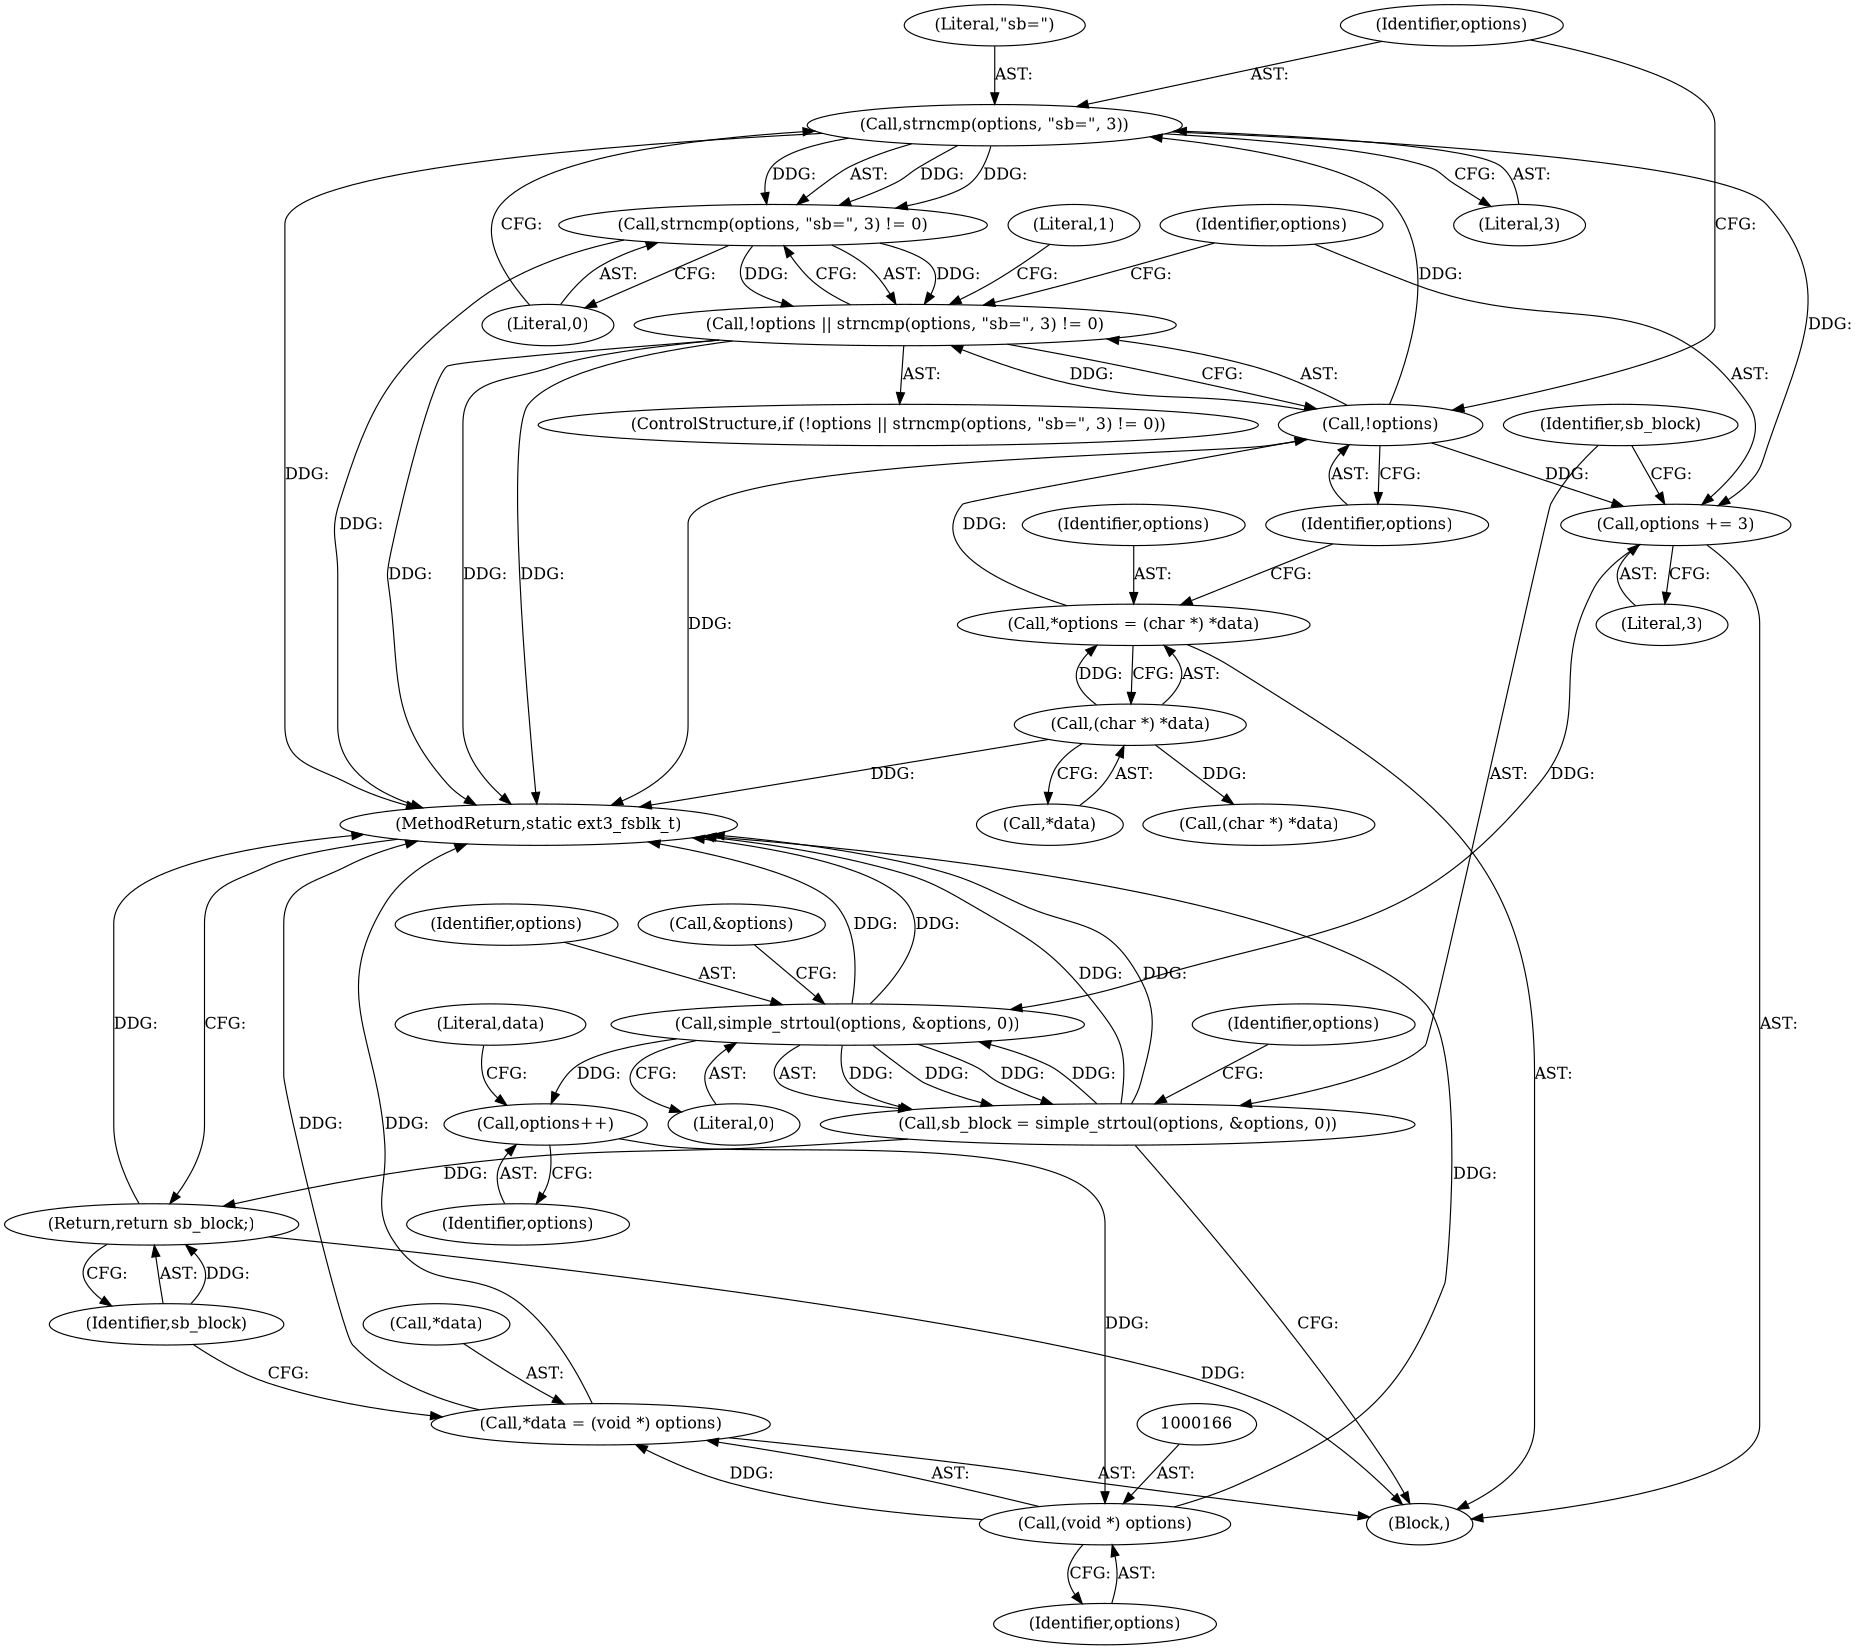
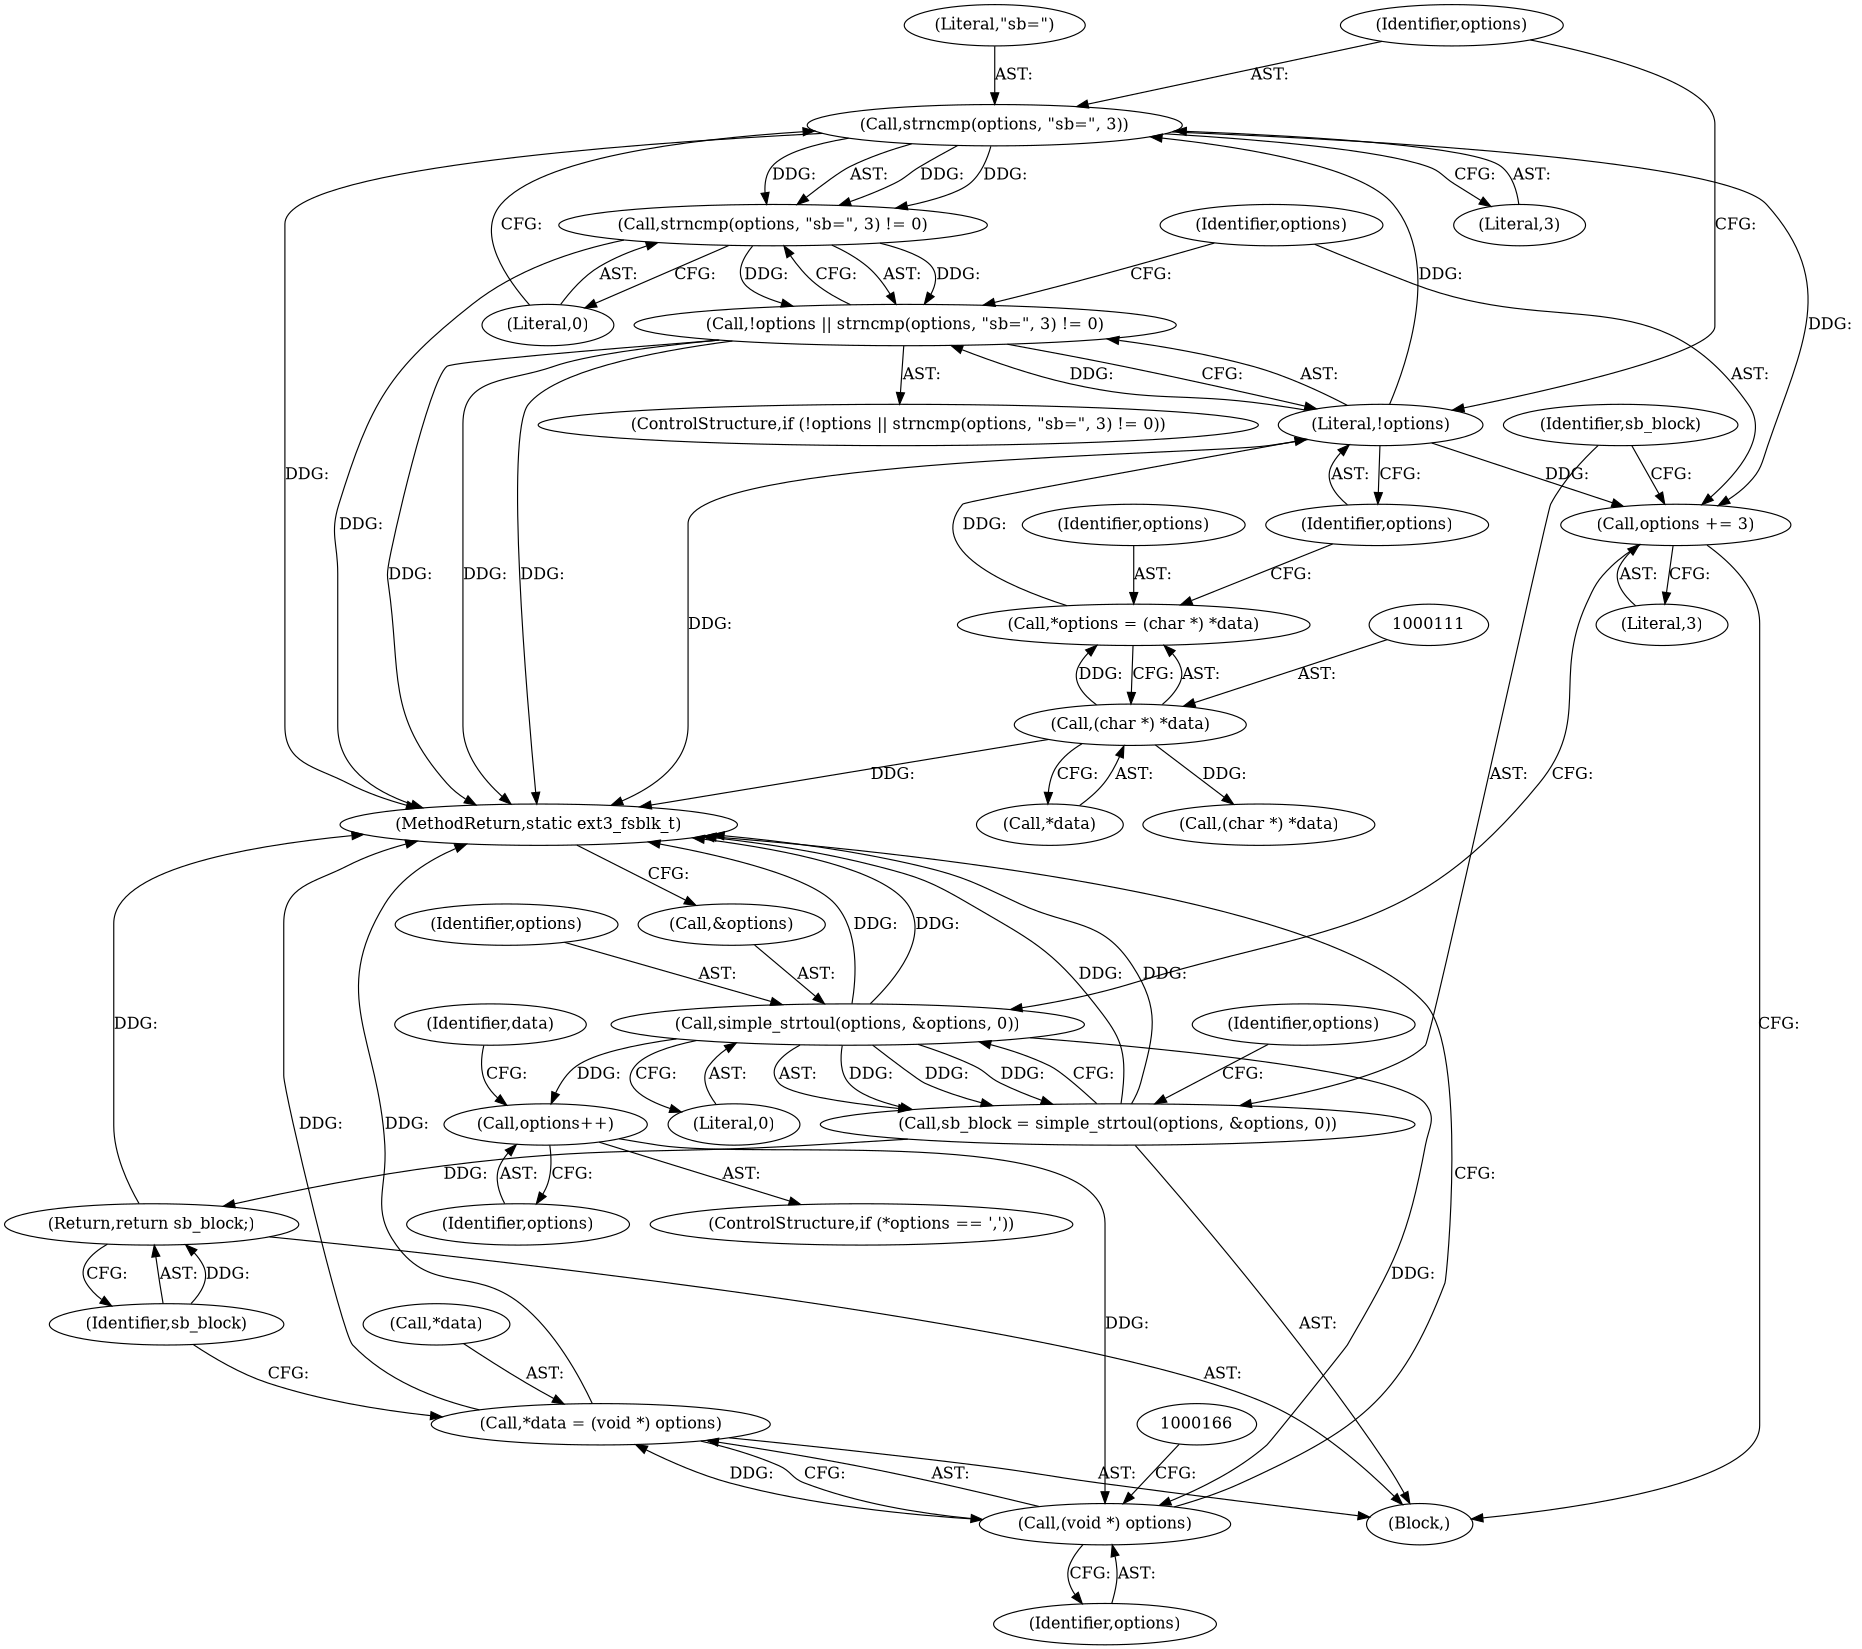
(1074, 225) -> none
(1381, 425) -> (1381, 425)
none -> (1429, 625)
(1575, 775) -> (1575, 775)
(204, 949) -> (631, 873)
(819, 975) -> (819, 975)
(1530, 1010) -> none
(491, 1025) -> (491, 1025)
(1781, 1025) -> (1781, 1025)
(1096, 1075) -> (1096, 1075)
none -> (1424, 1150)
(1478, 1174) -> (1478, 1174)
none -> (862, 1224)
(1321, 1324) -> (1321, 1324)
(1226, 1374) -> (1226, 1374)
(1178, 1474) -> (1178, 1474)
none -> (832, 1492)
